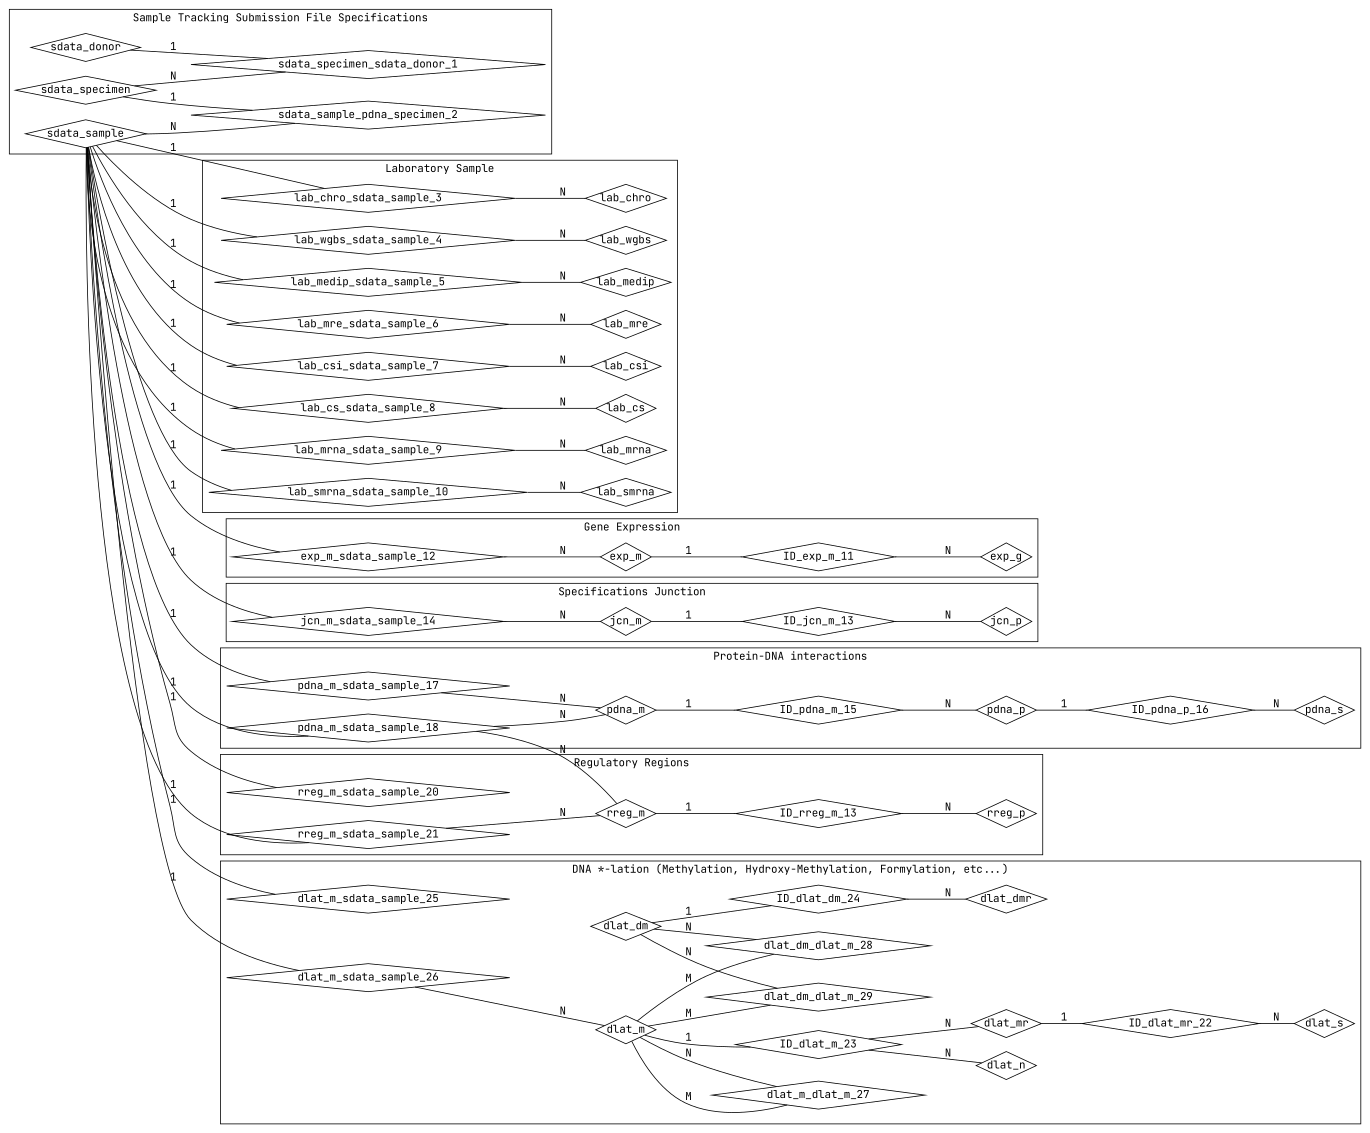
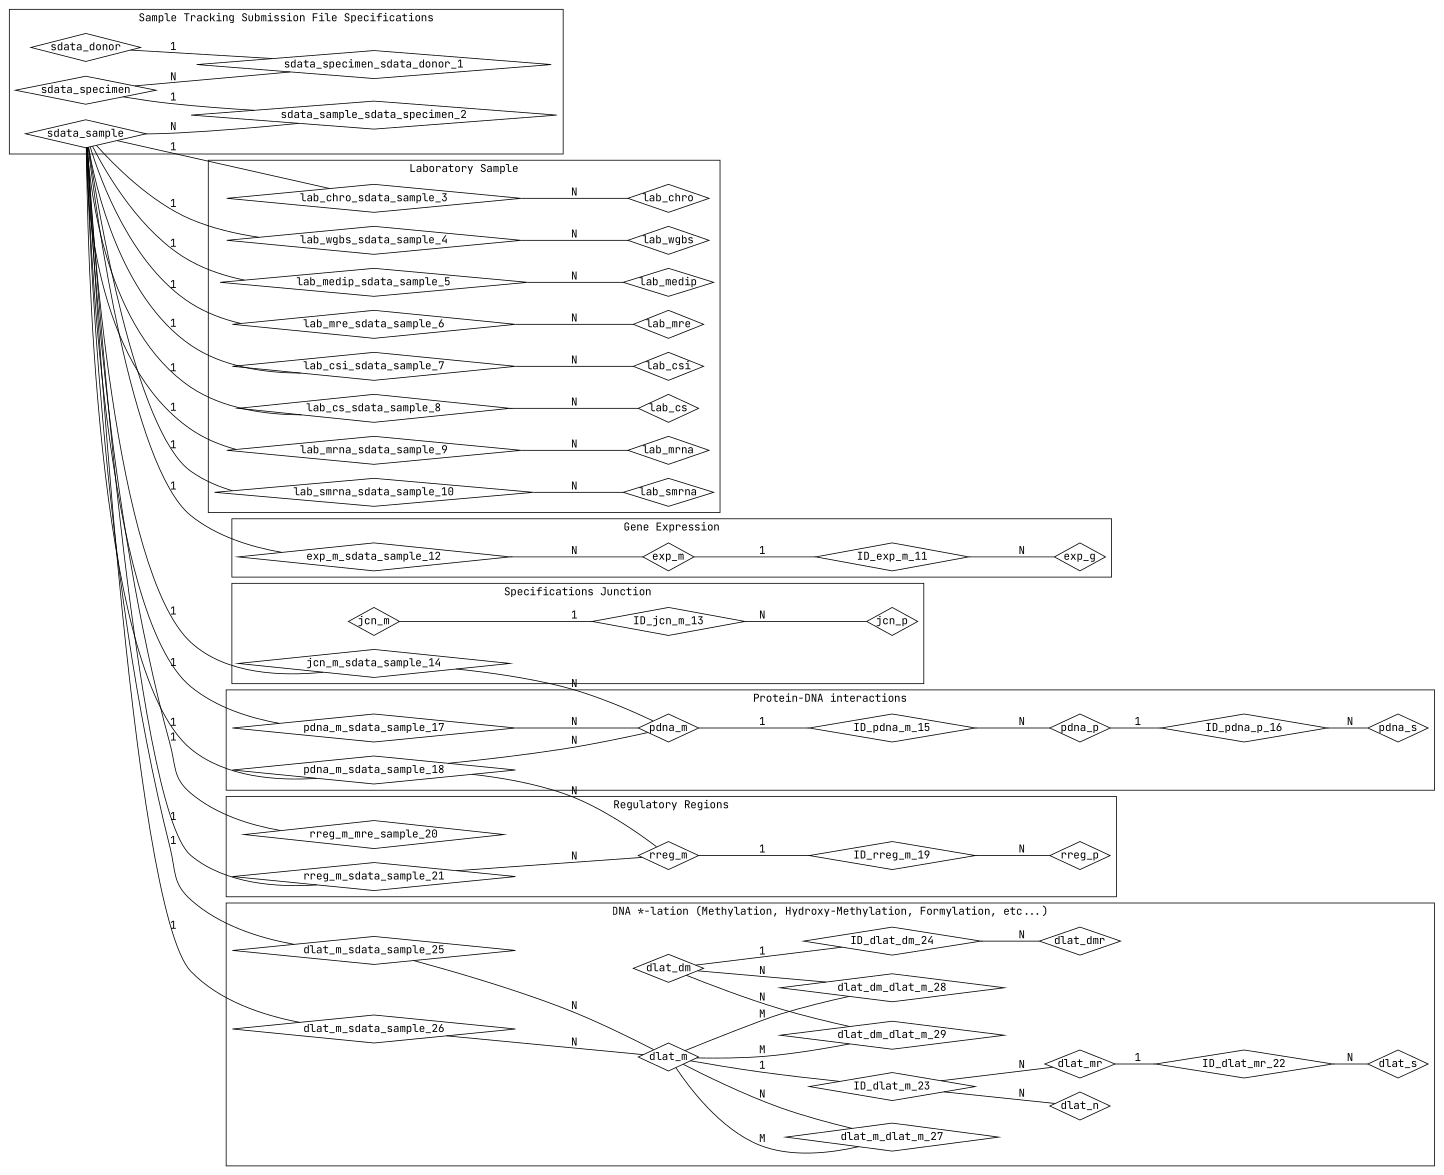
(368, 115) -> (374, 115)
(552, 621) -> (522, 678)
(368, 793) -> (374, 835)
(818, 814) -> (892, 856)
none -> (536, 998)
